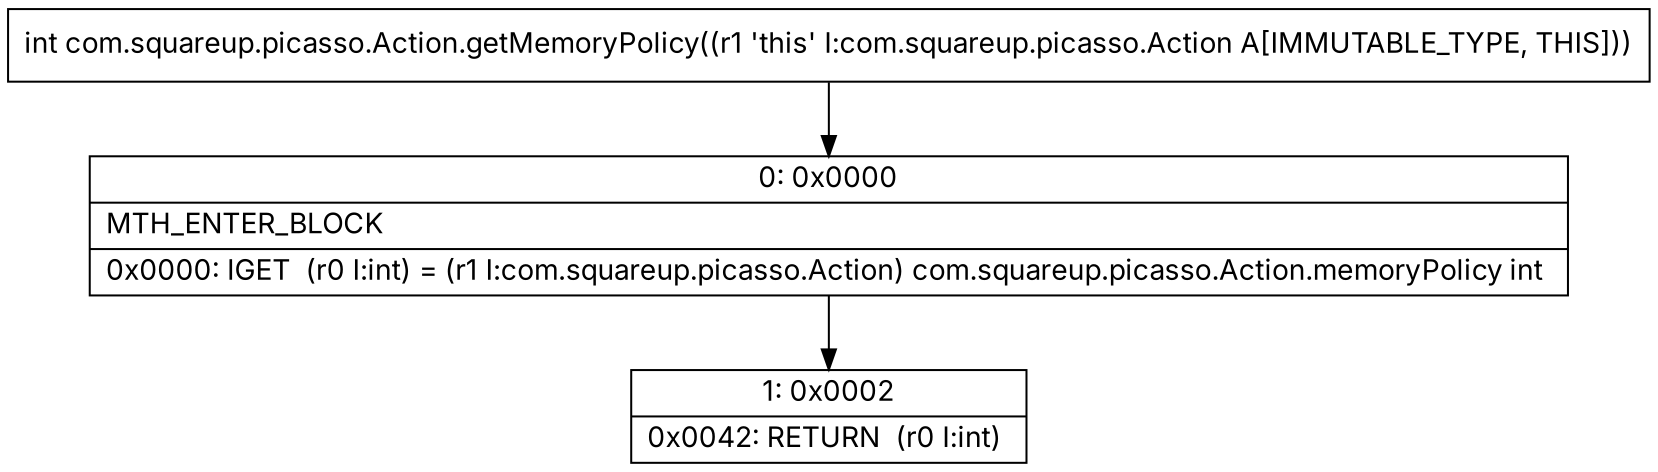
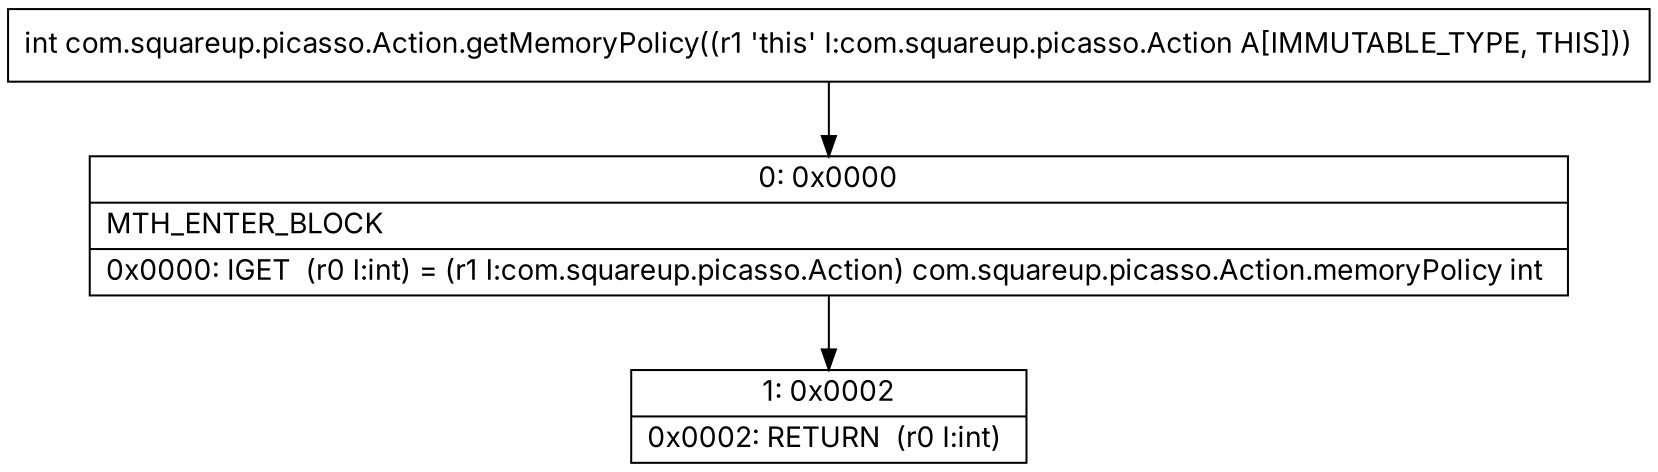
(829, 439) -> (829, 439)
